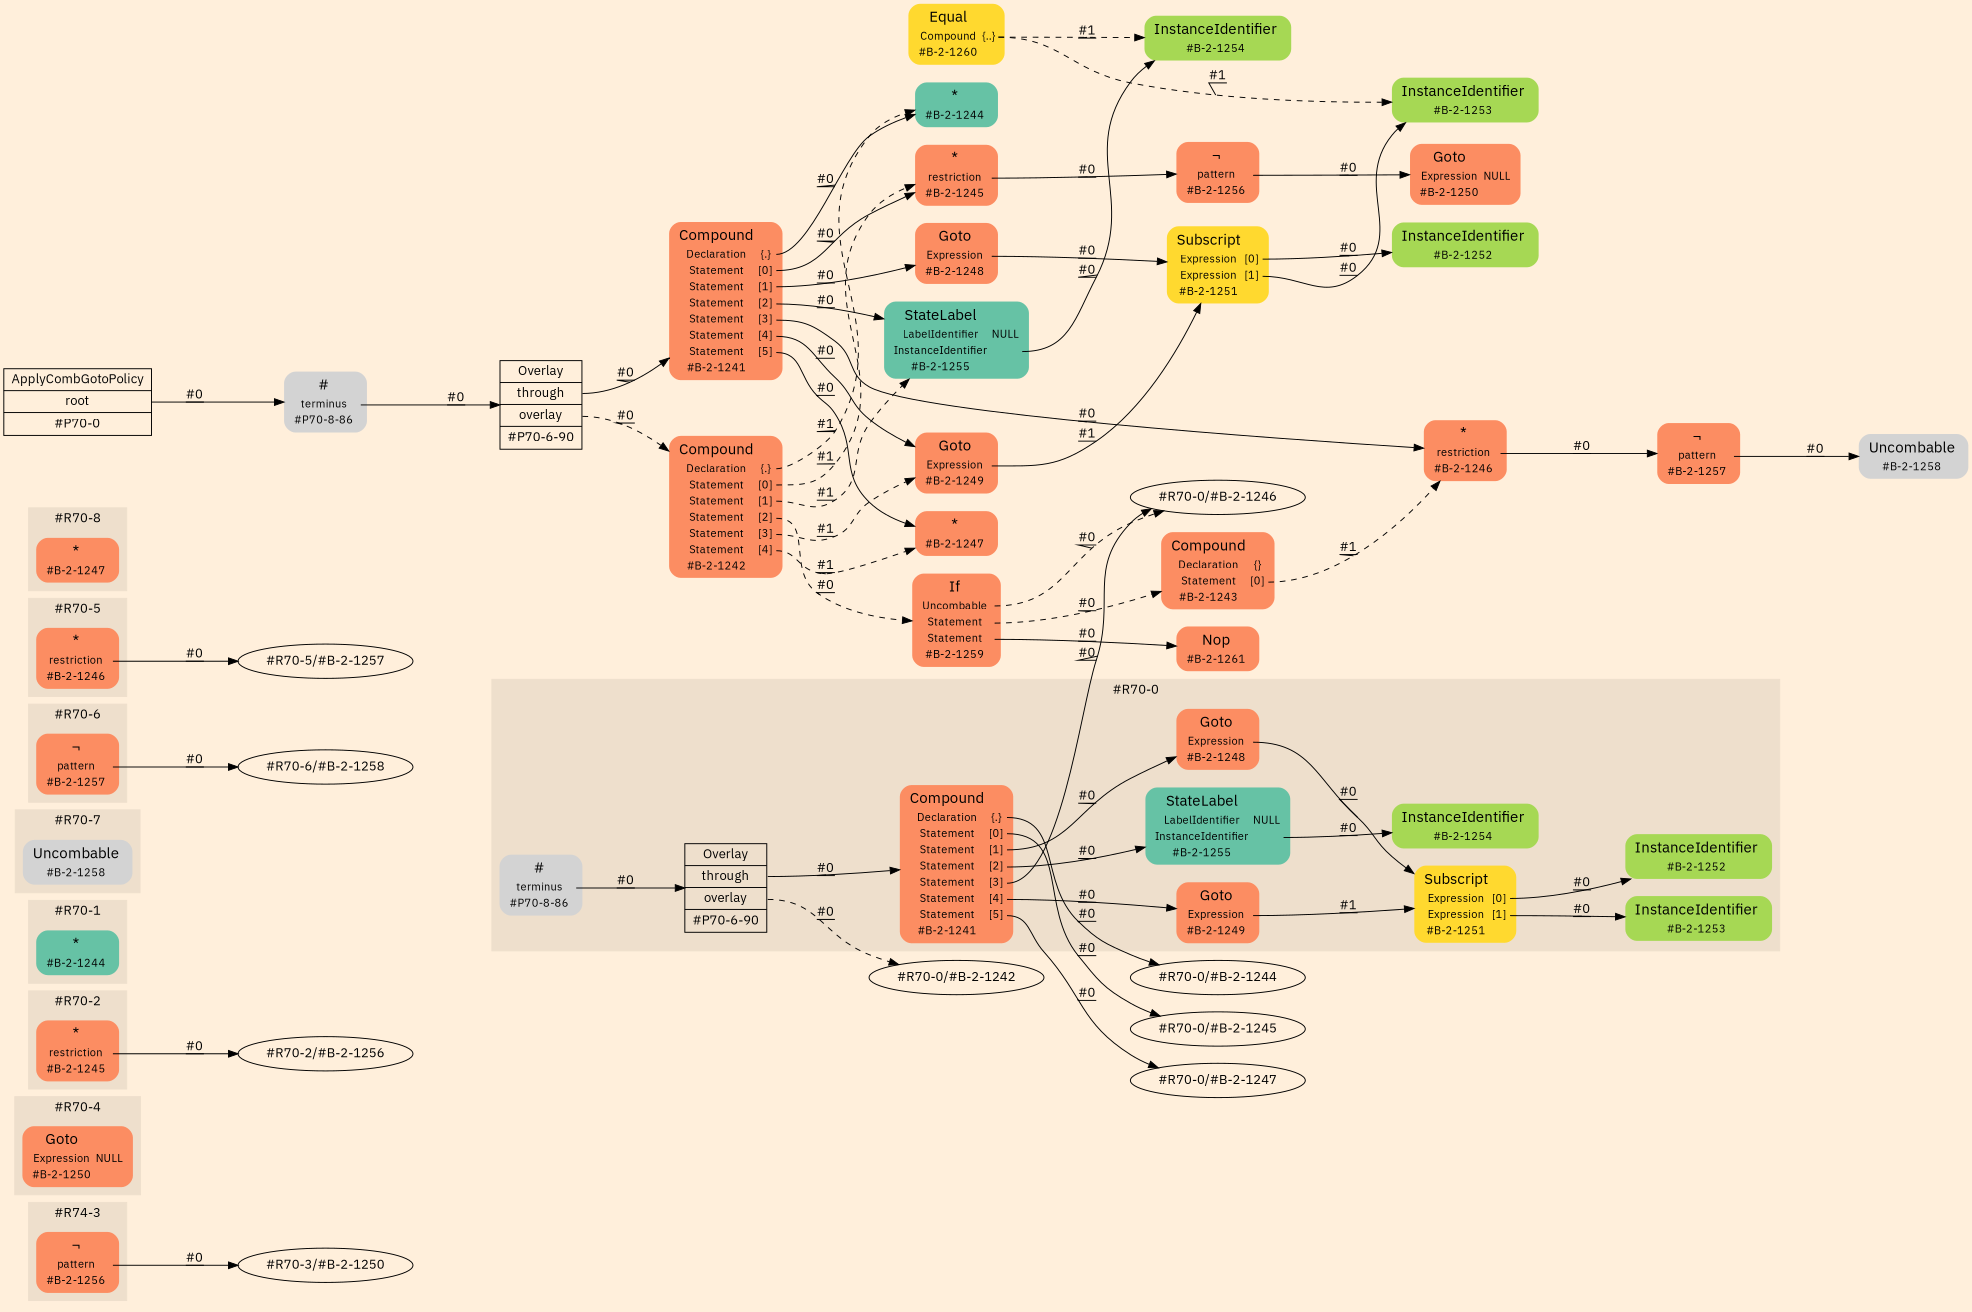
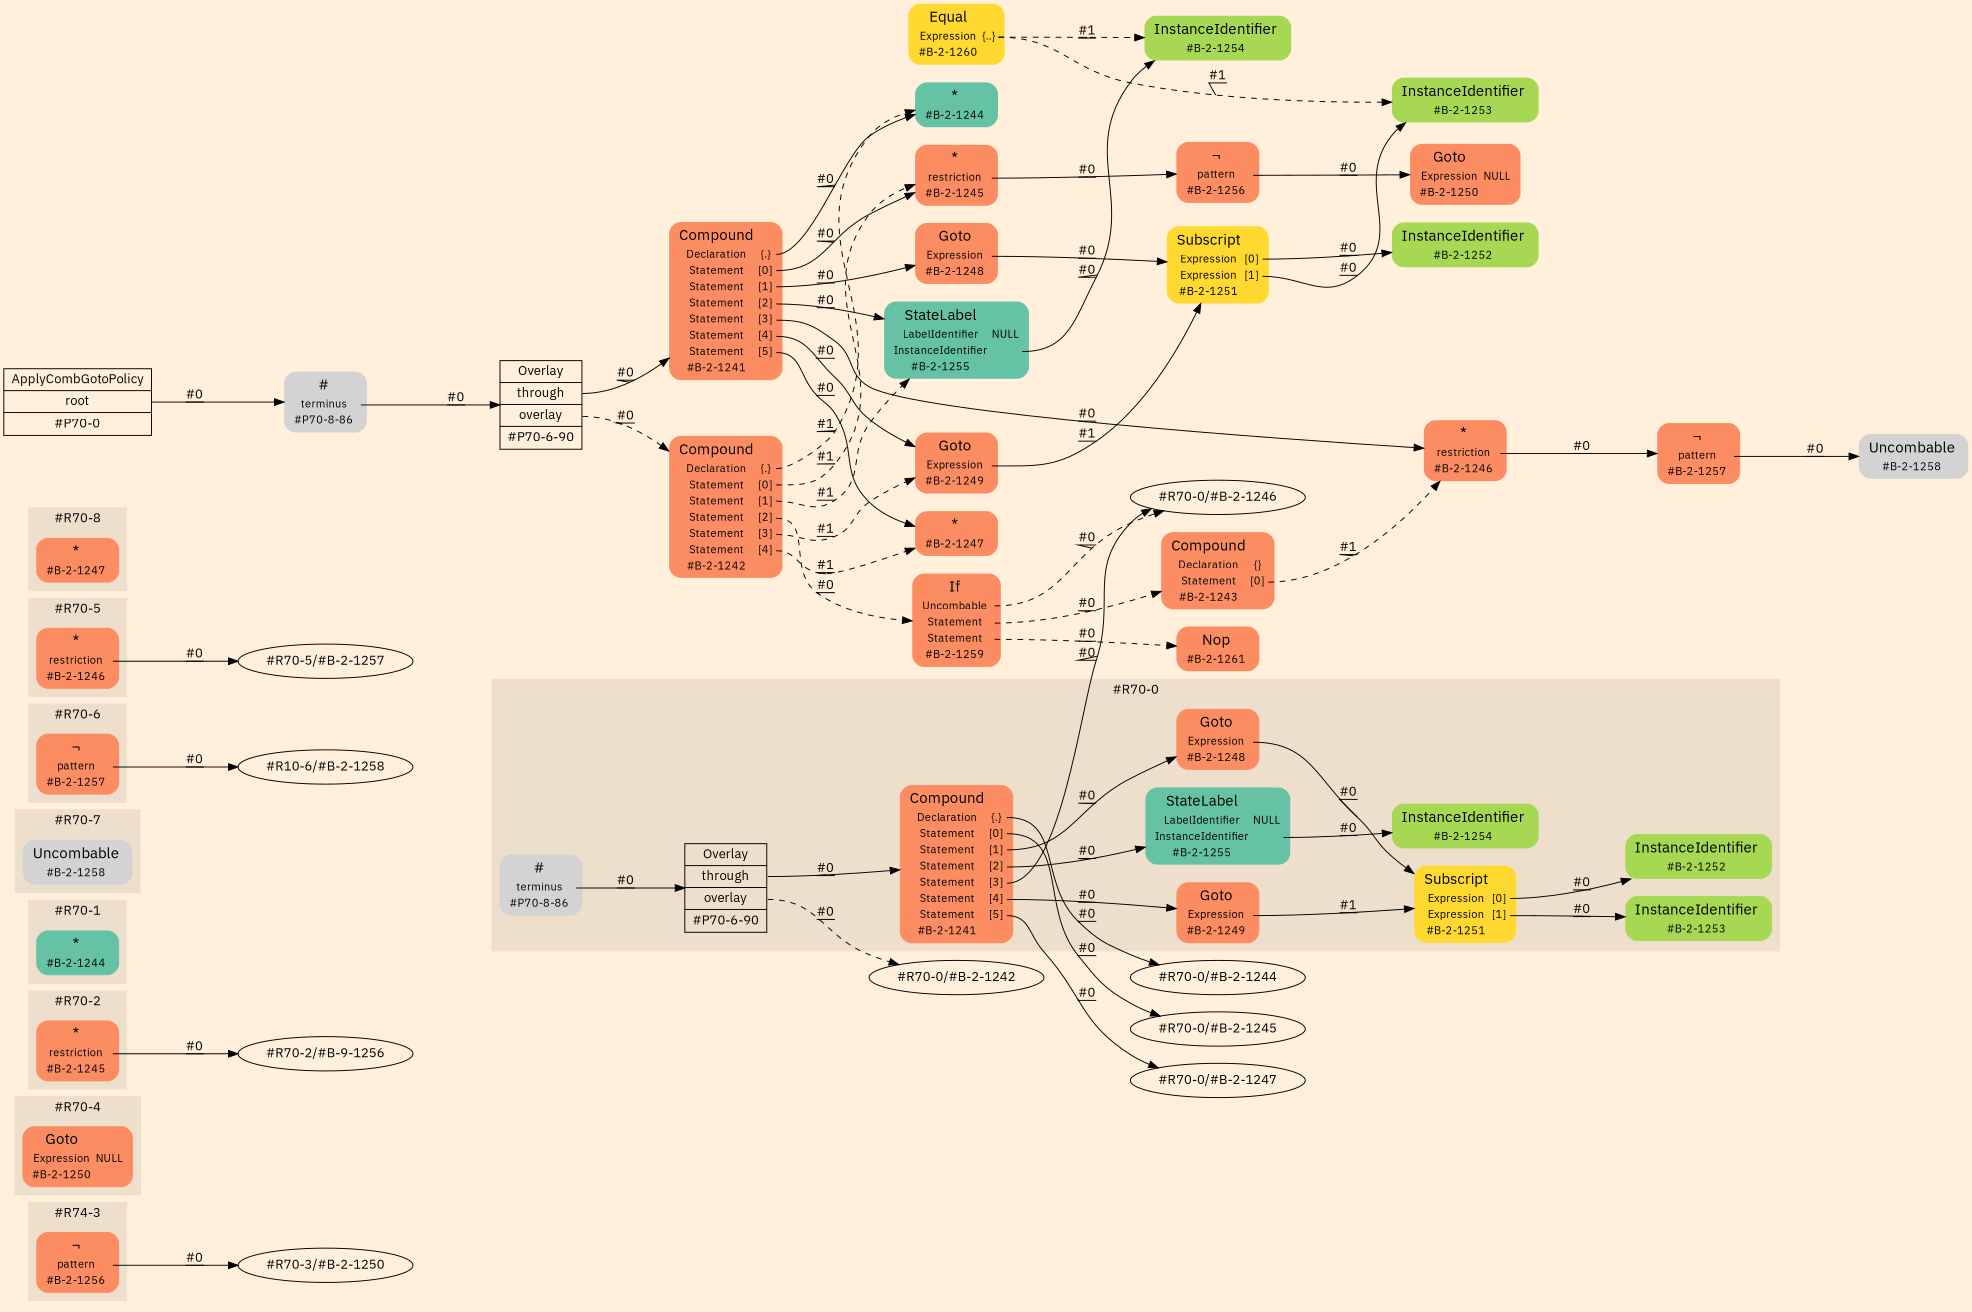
(948, 36) -> (948, 36)
(1081, 641) -> (1081, 641)
(326, 767) -> (326, 767)
(326, 1054) -> (326, 1054)
